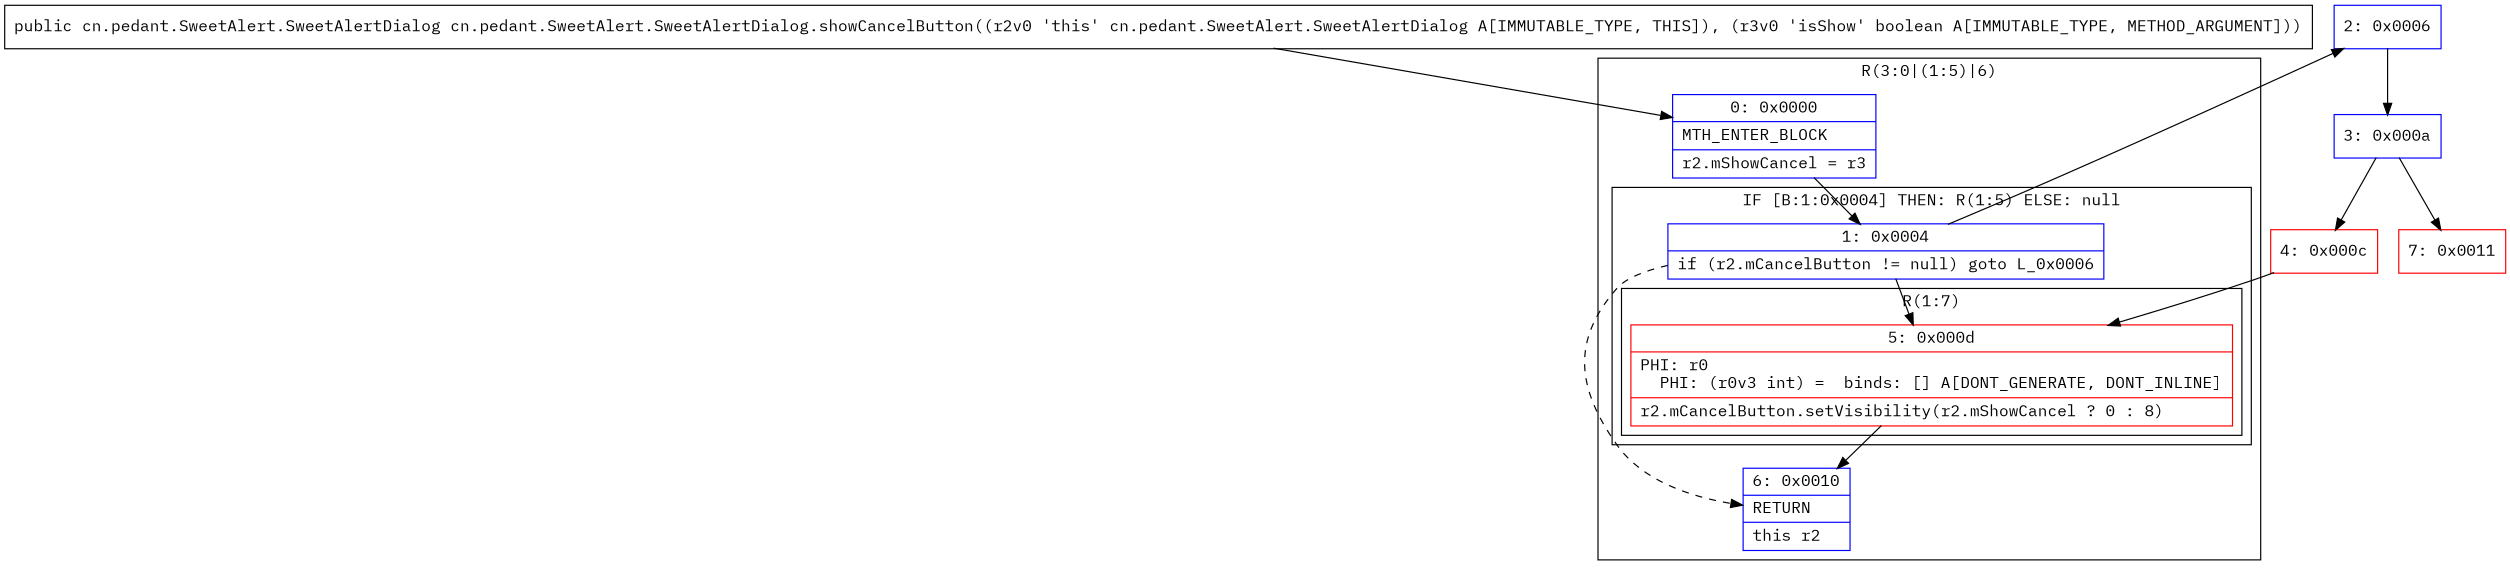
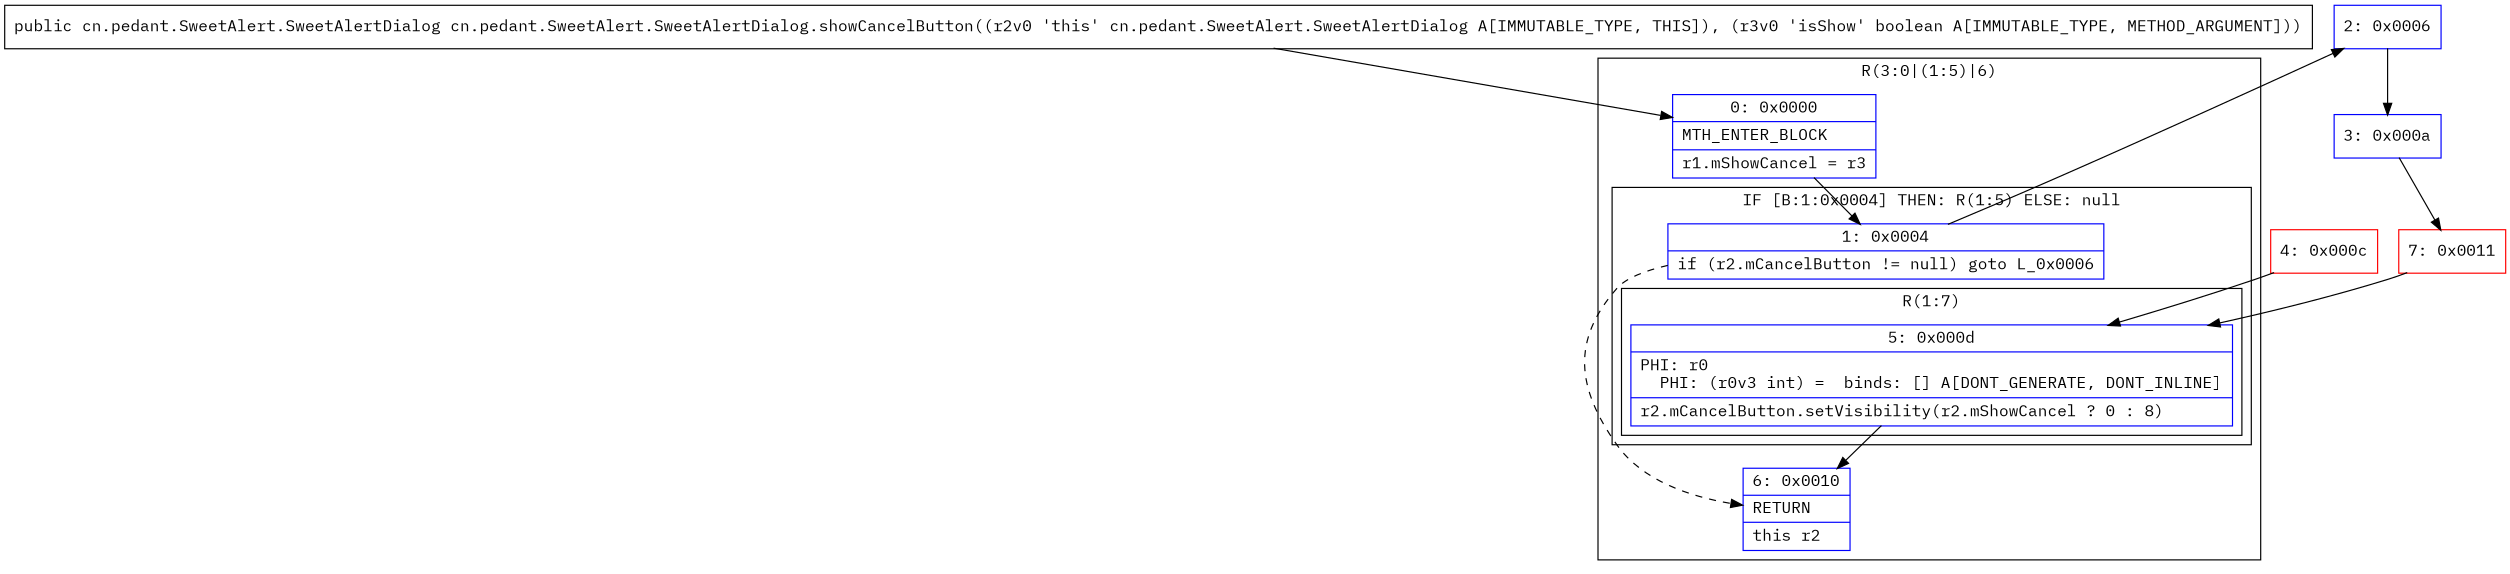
(1774, 163) -> (1774, 163)
(2359, 189) -> none
(1902, 296) -> (2314, 300)
(1932, 375) -> (1932, 375)
